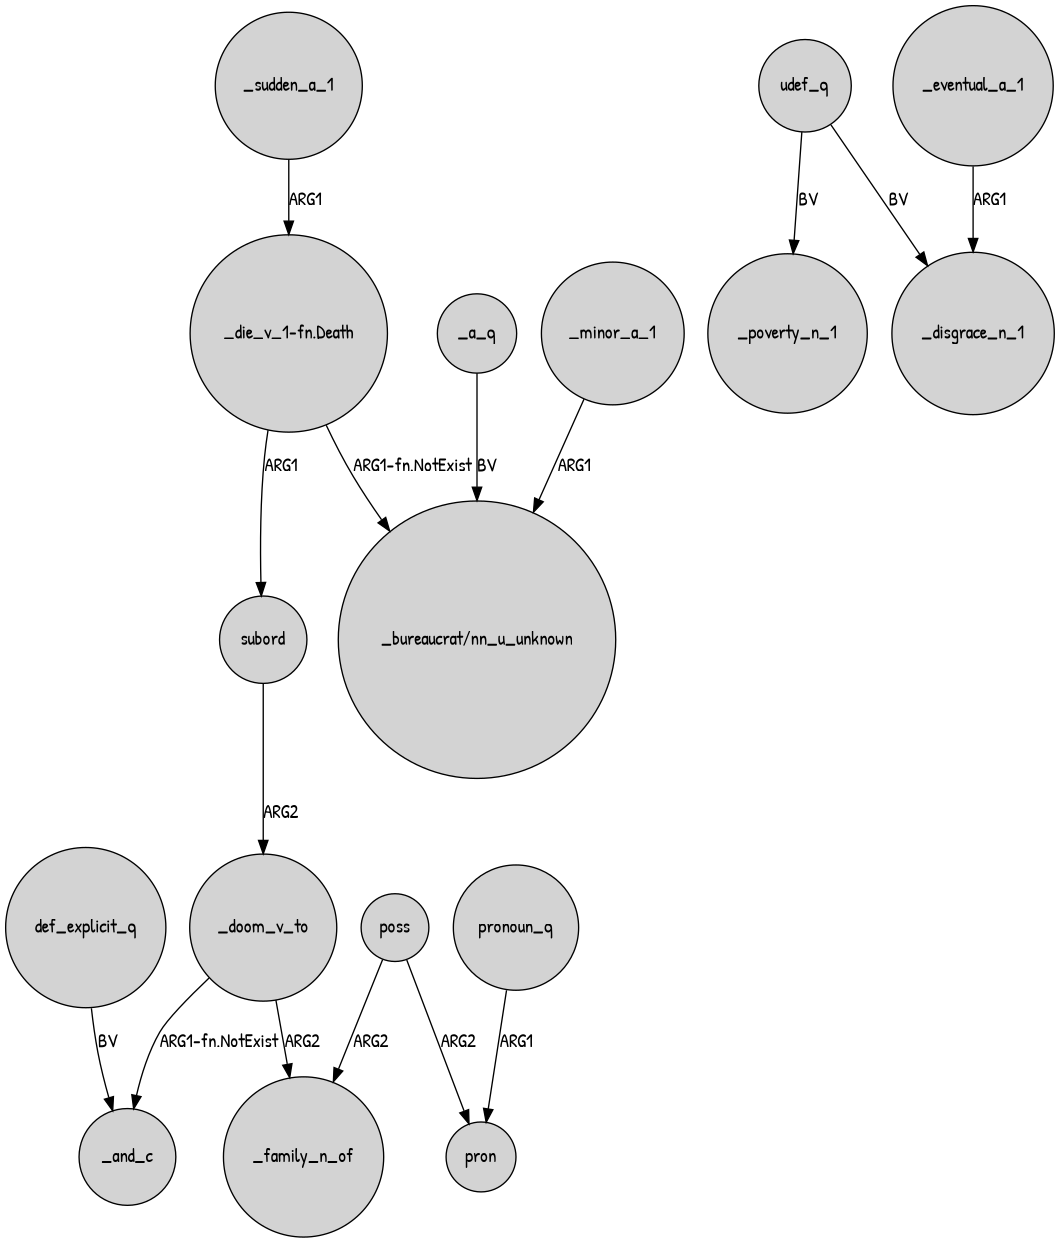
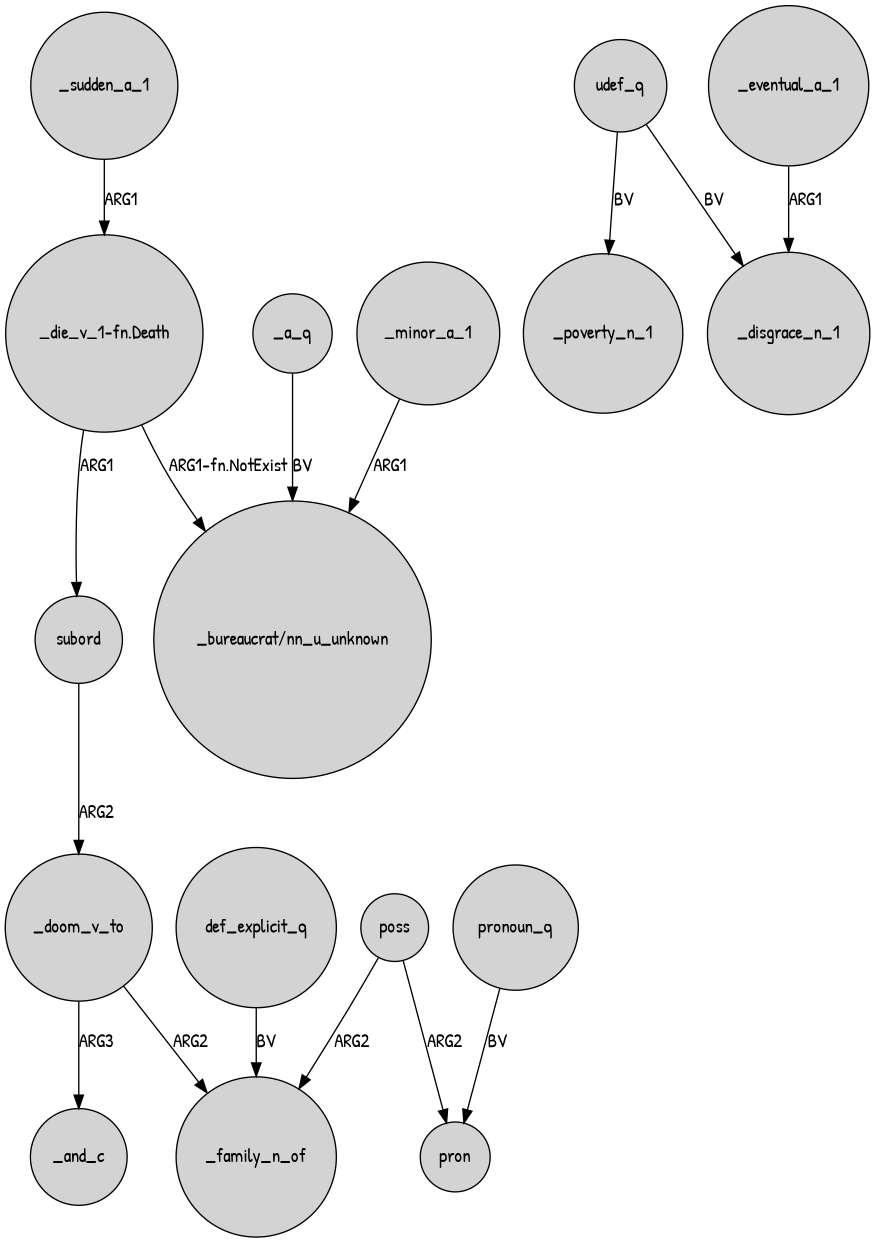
(219, 1042) -> (96, 1042)
(517, 1042) -> (498, 1042)
(98, 1053) -> (256, 1035)
